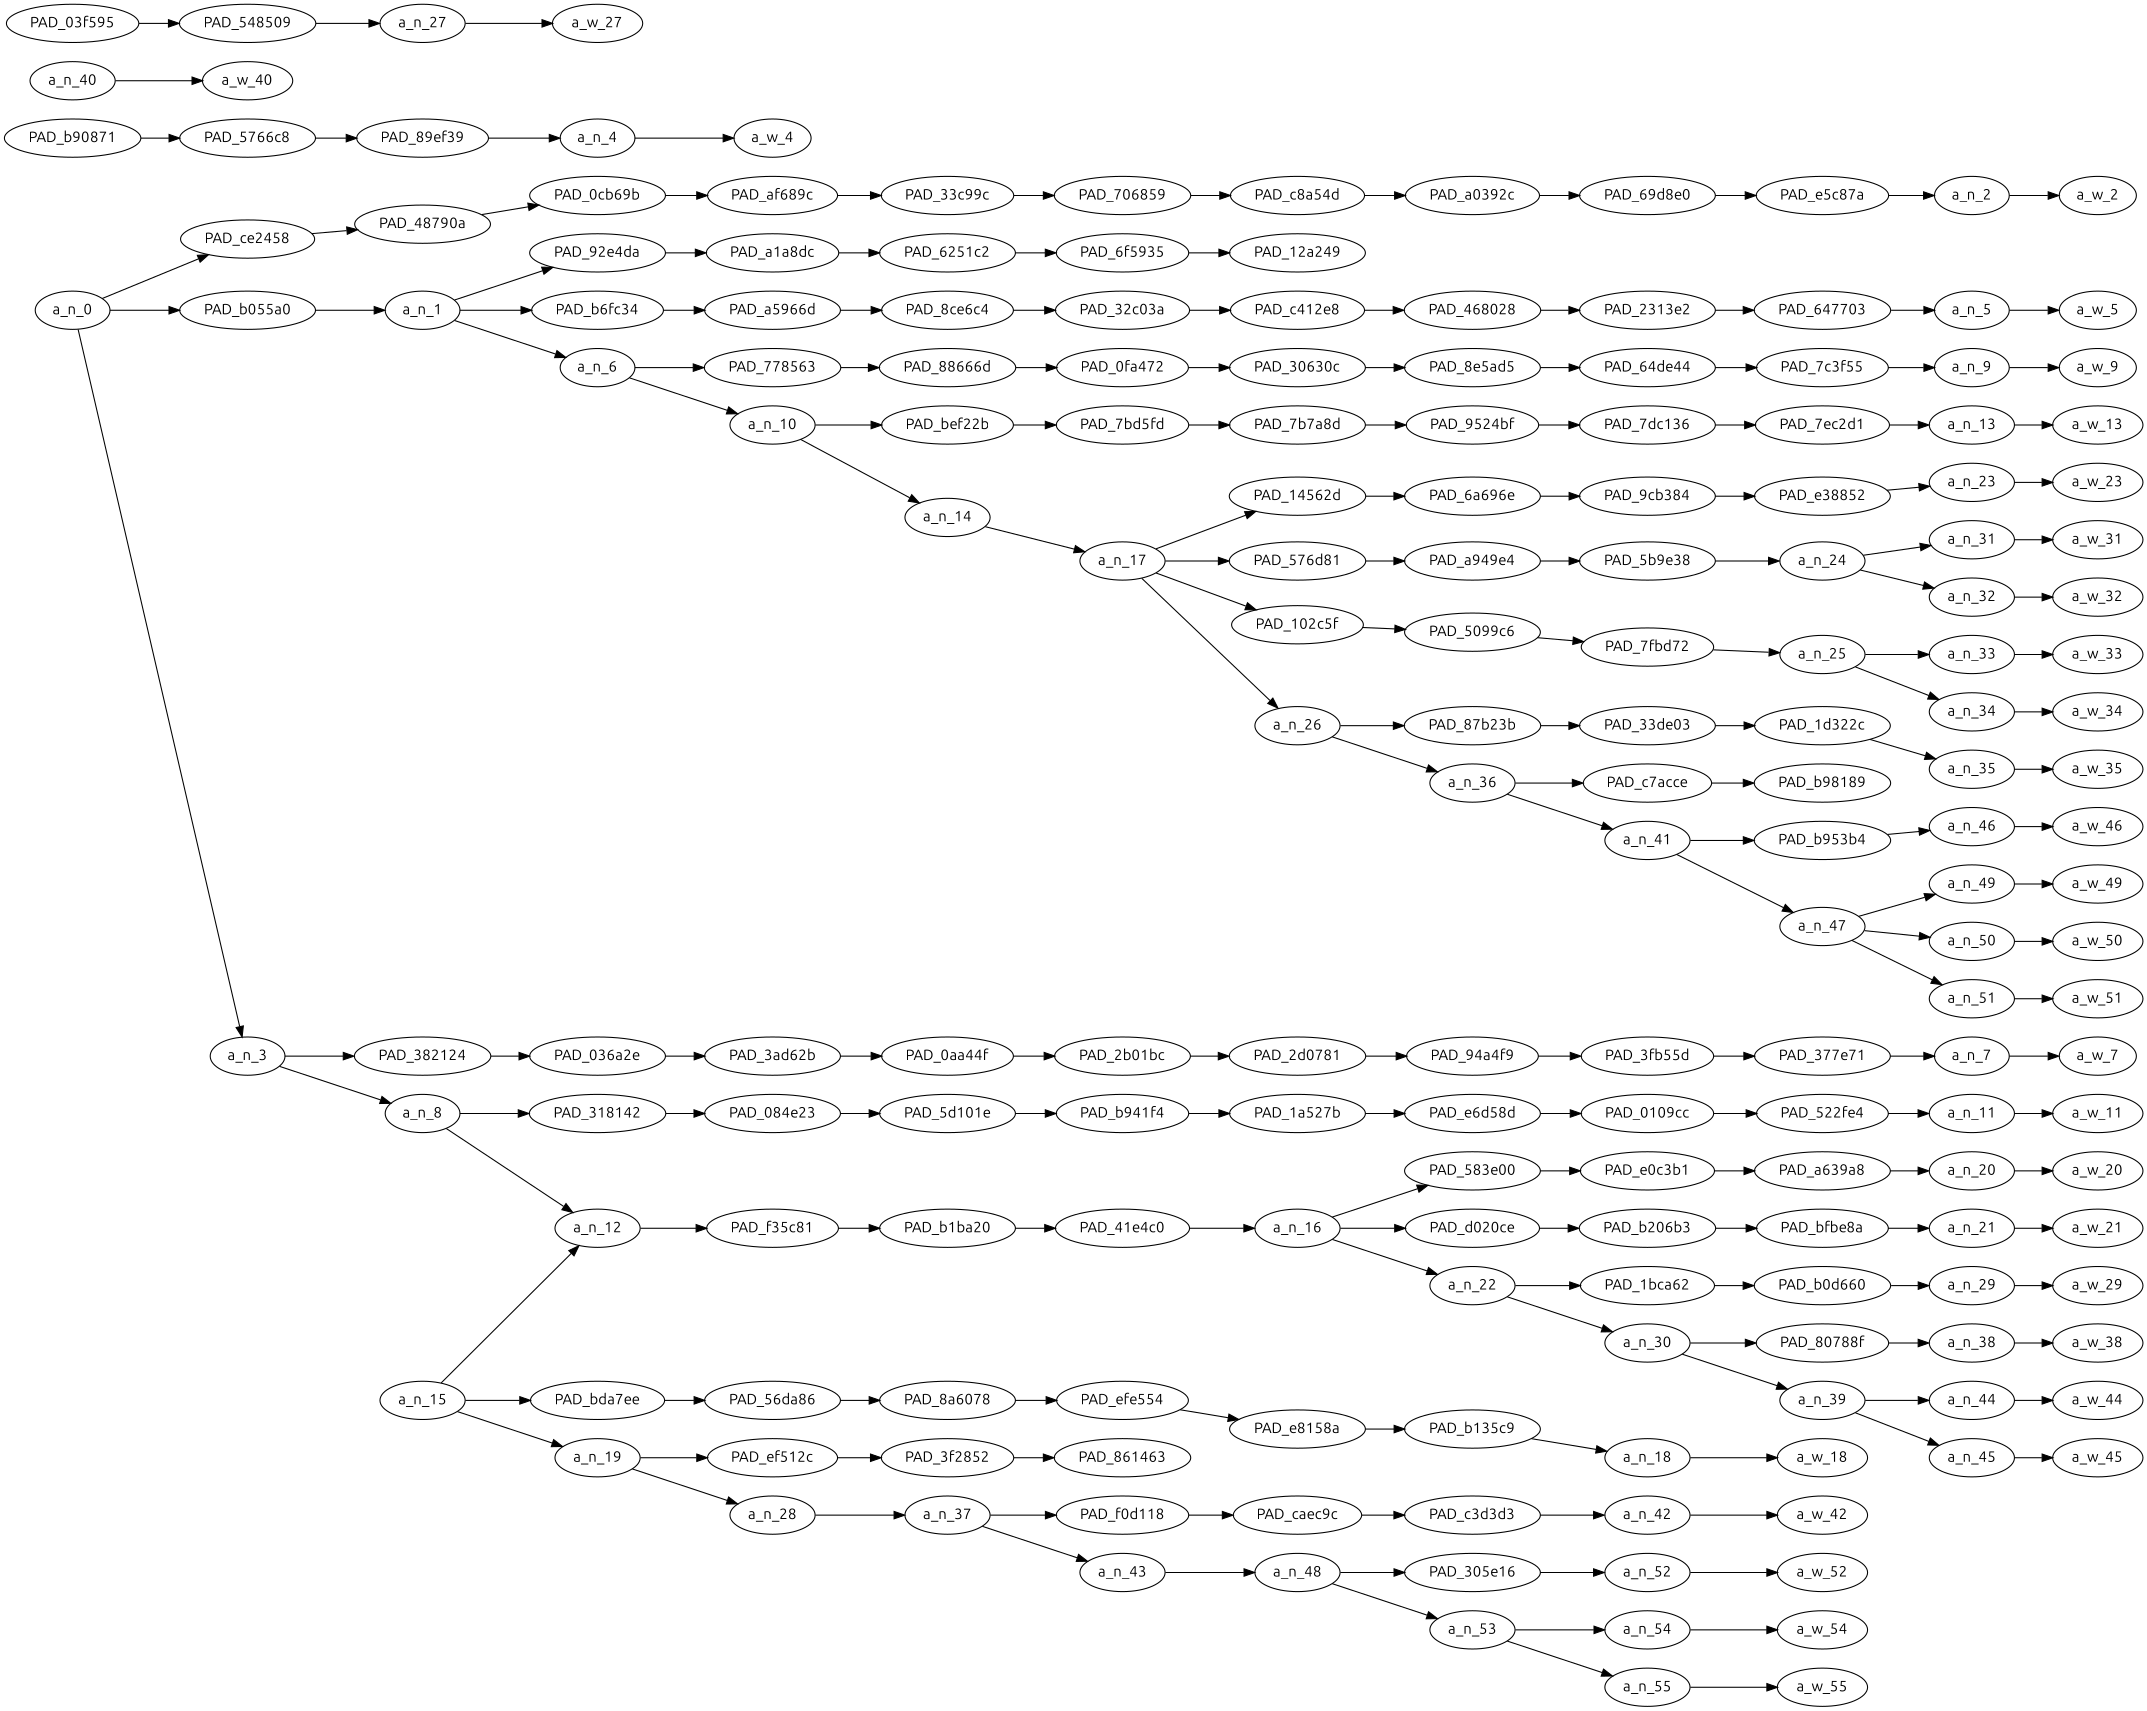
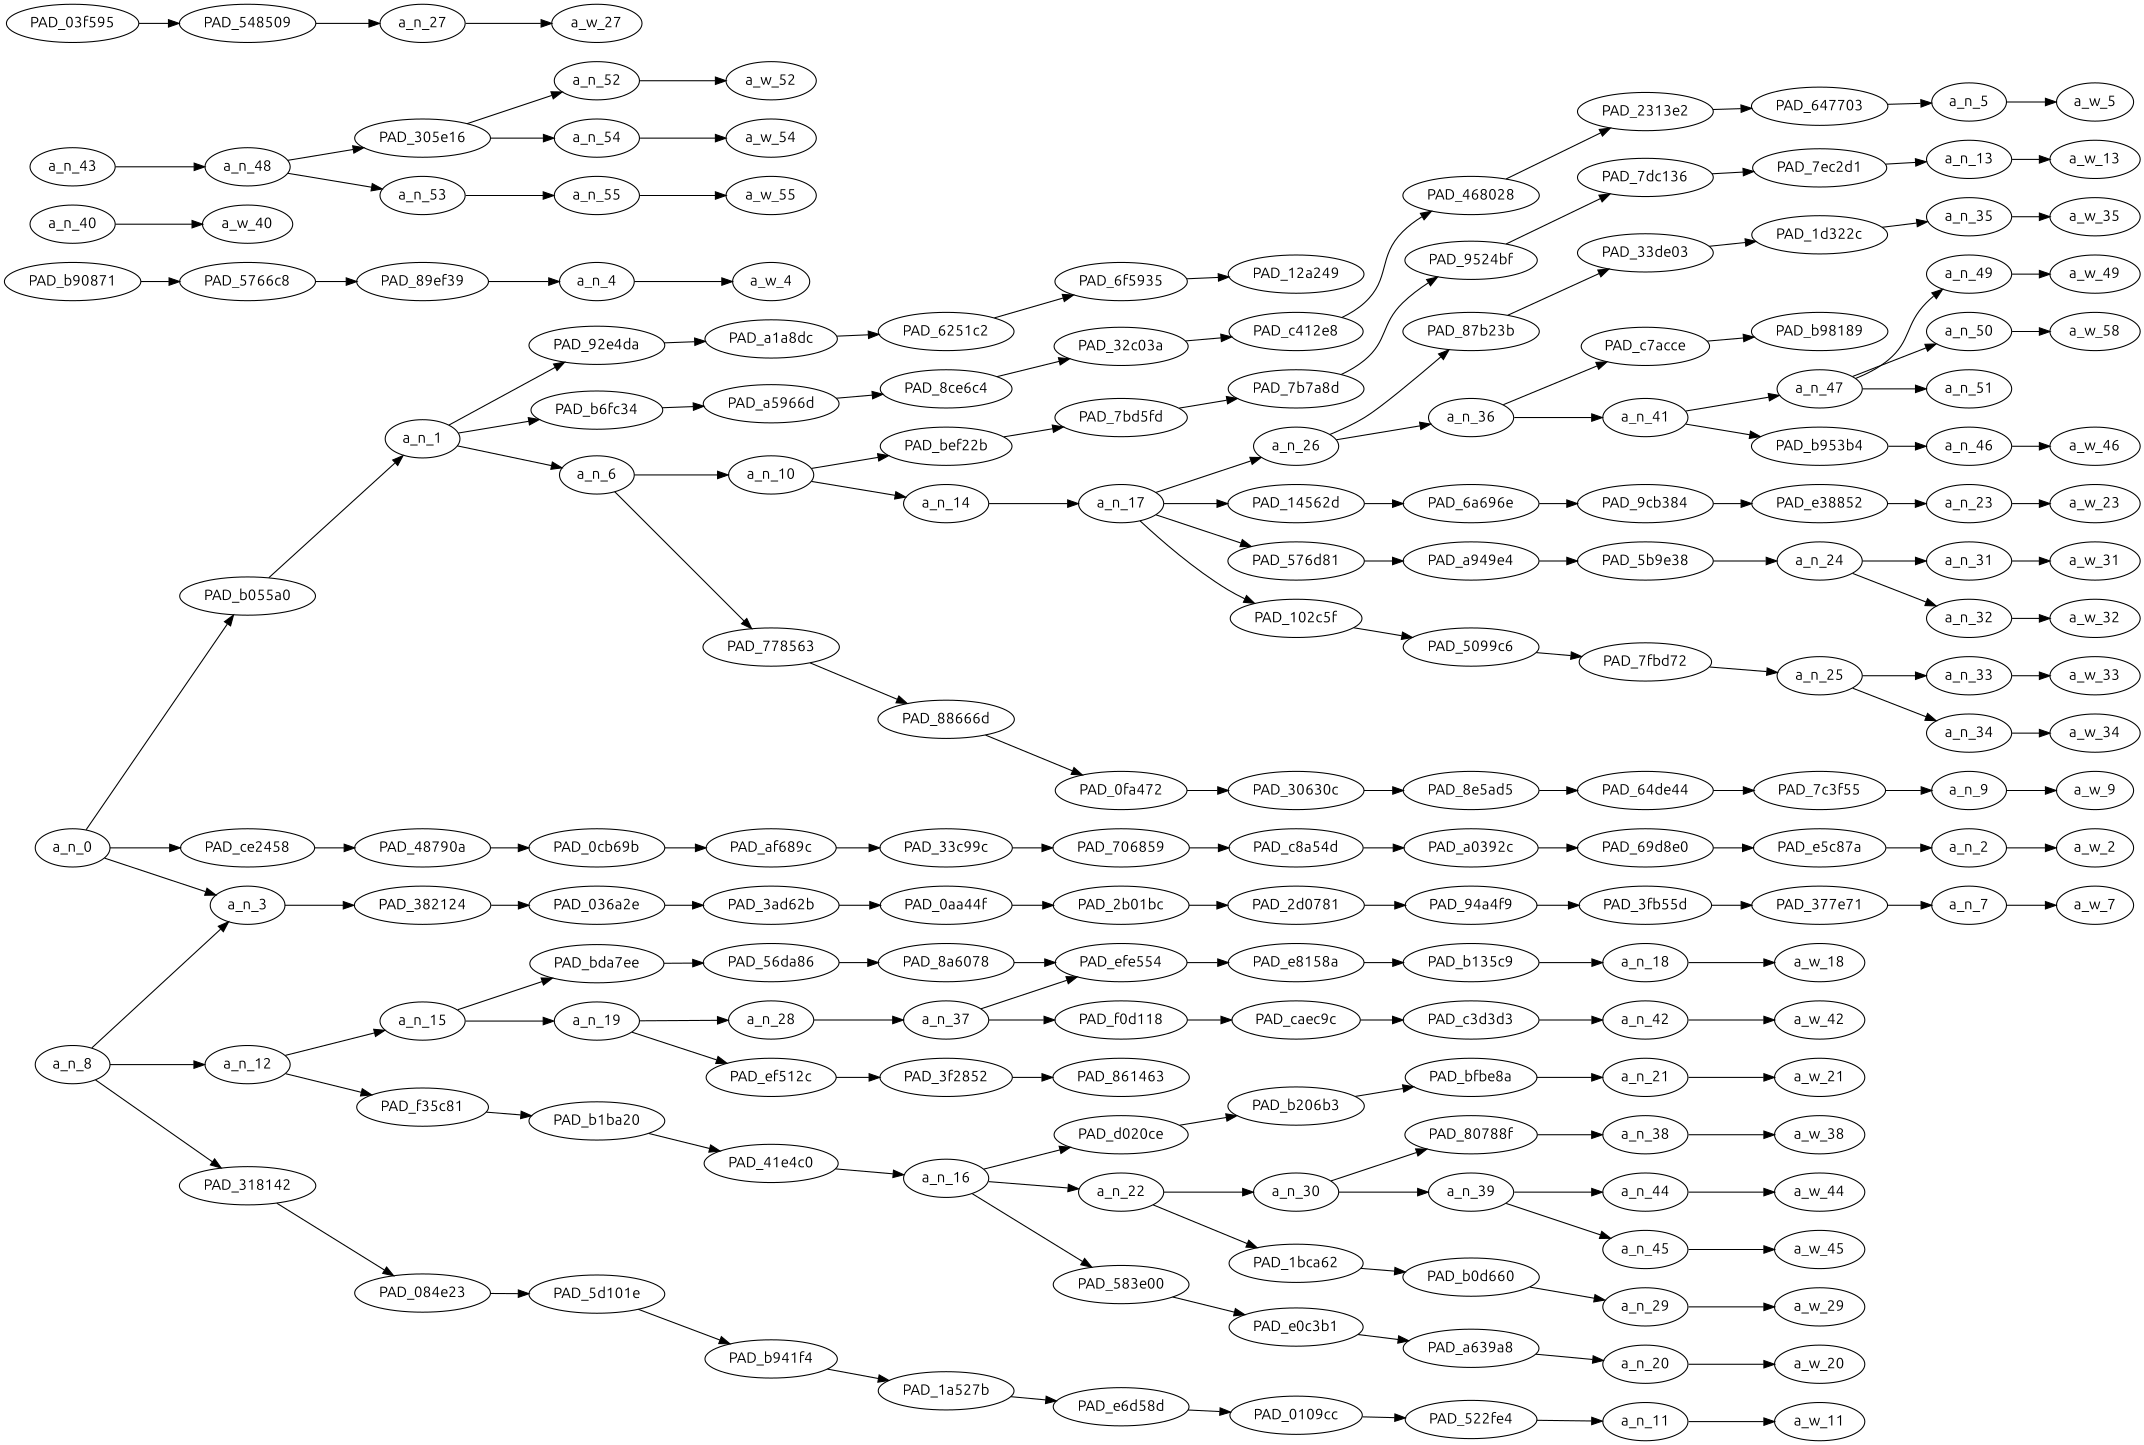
(2098, 941) -> (2095, 332)
(2098, 999) -> none
(330, 1083) -> (156, 988)
(506, 1318) -> (330, 1044)
(1030, 1542) -> (1024, 995)
(1555, 1630) -> (517, 138)
